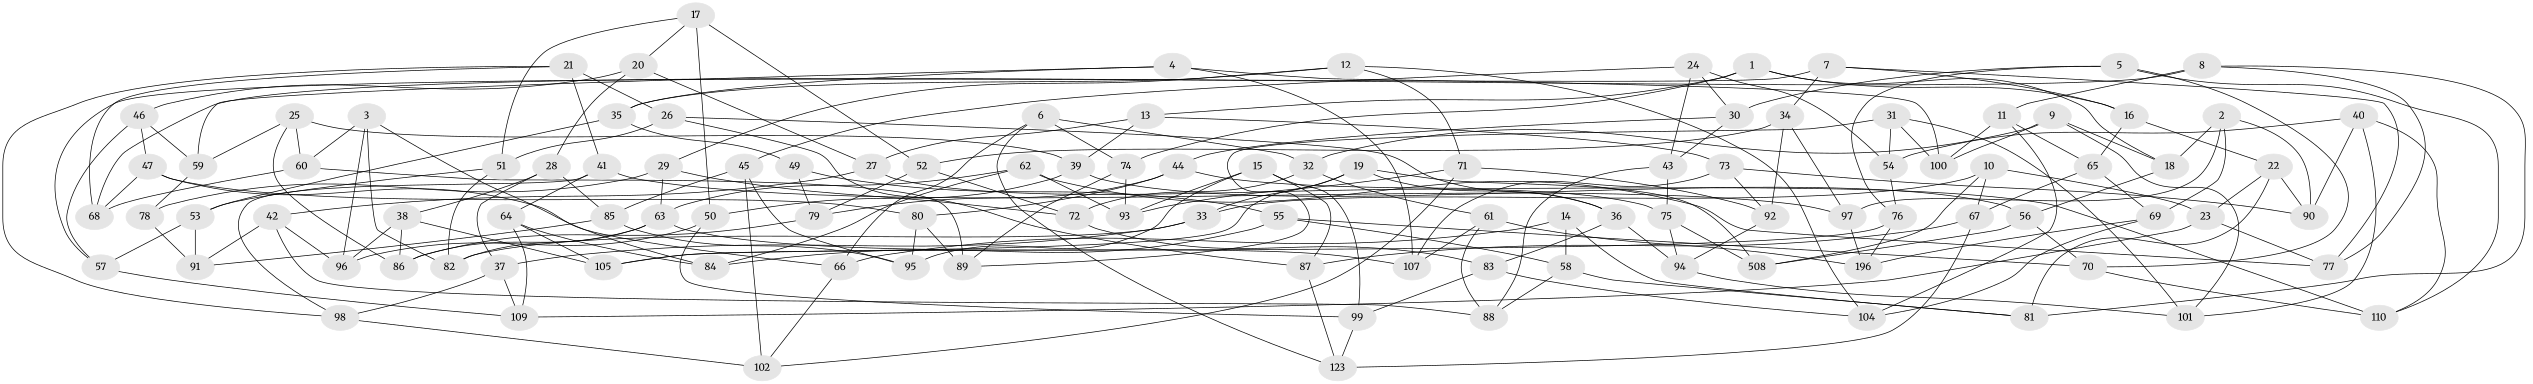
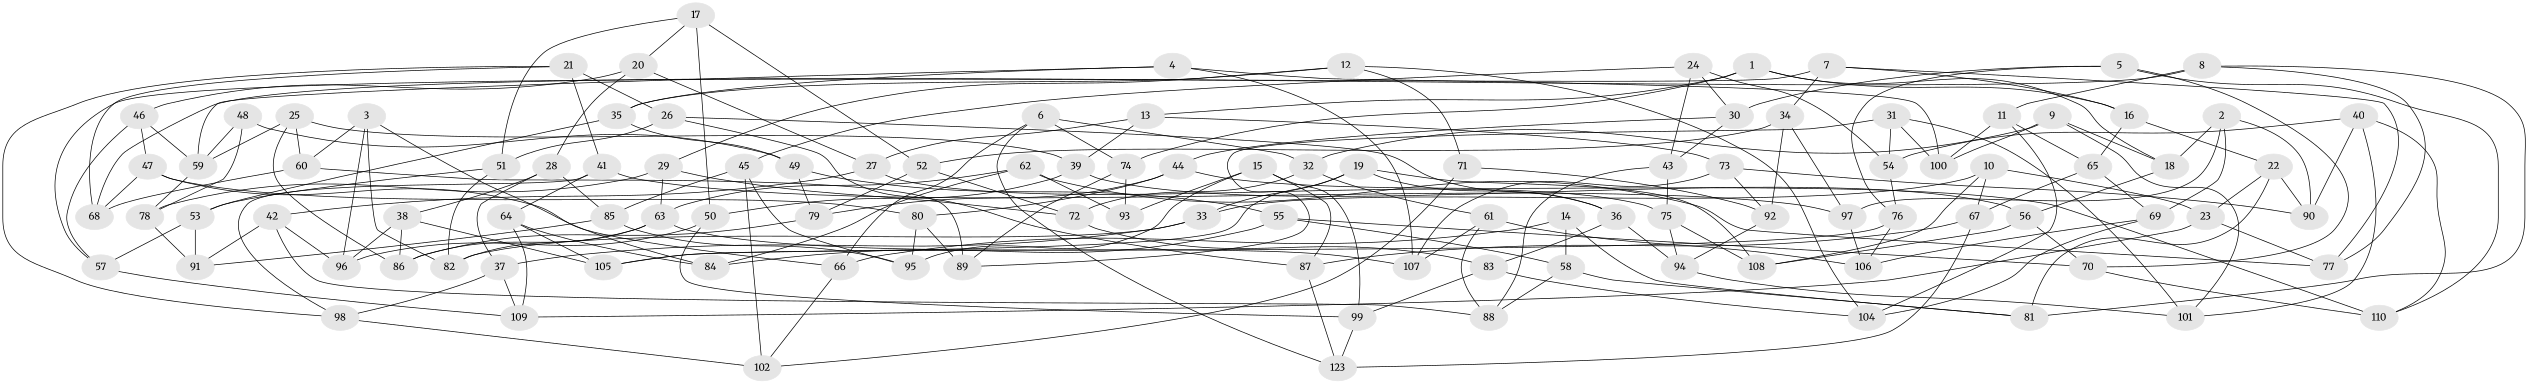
none -> (243, 116)
(1361, 182) -> none
(1757, 267) -> (1757, 267)
(1863, 267) -> (1863, 267)
